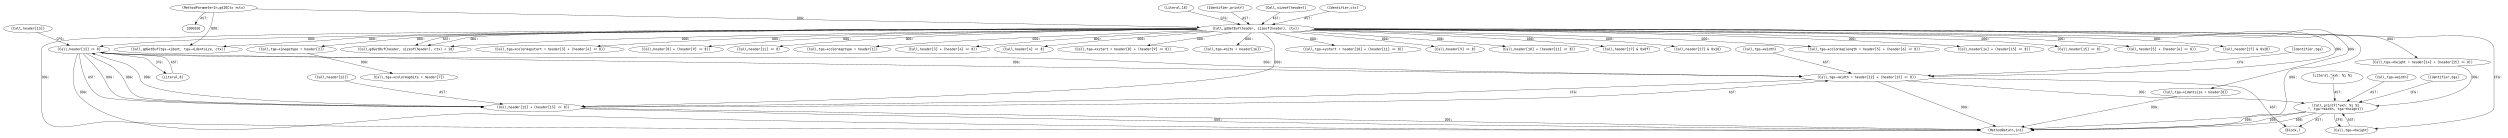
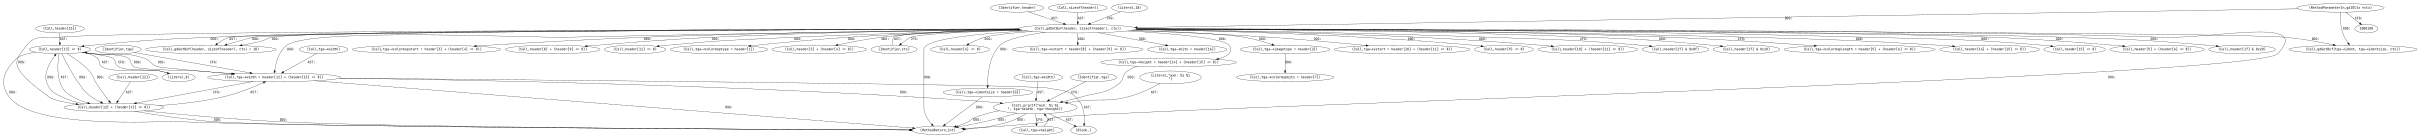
(1225, 8) -> (1017, 8)
(205, 18) -> (2360, 18)
(1996, 31) -> (961, 32)
(62, 39) -> (65, 39)
(1532, 39) -> (1585, 39)
(1707, 39) -> (1743, 39)
